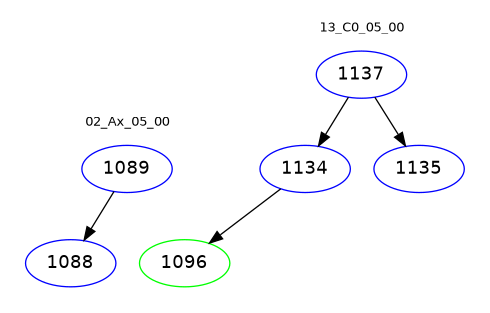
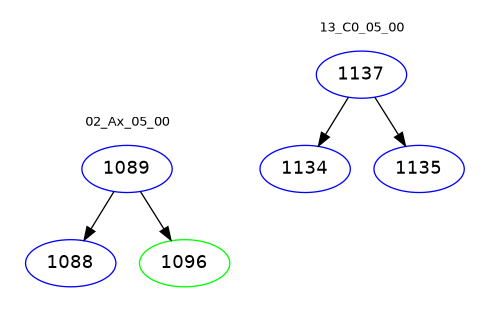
(251, 212) -> (152, 210)
